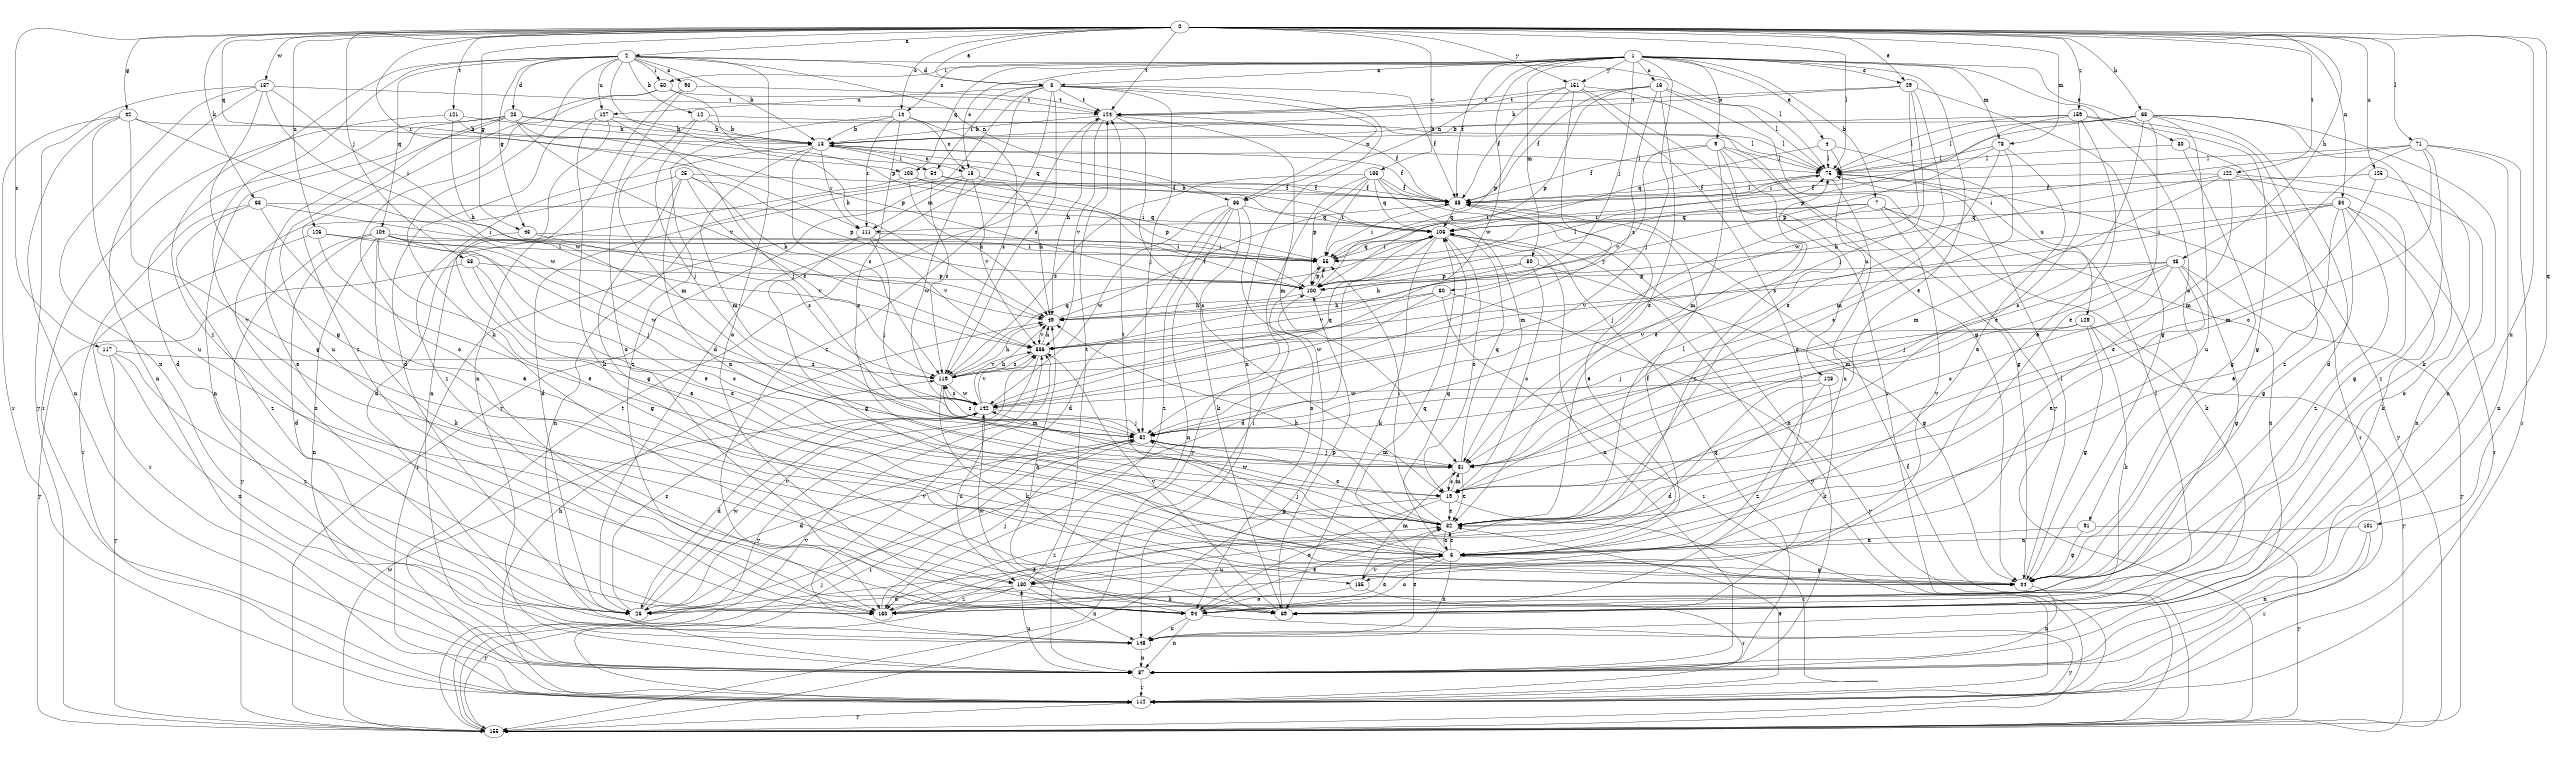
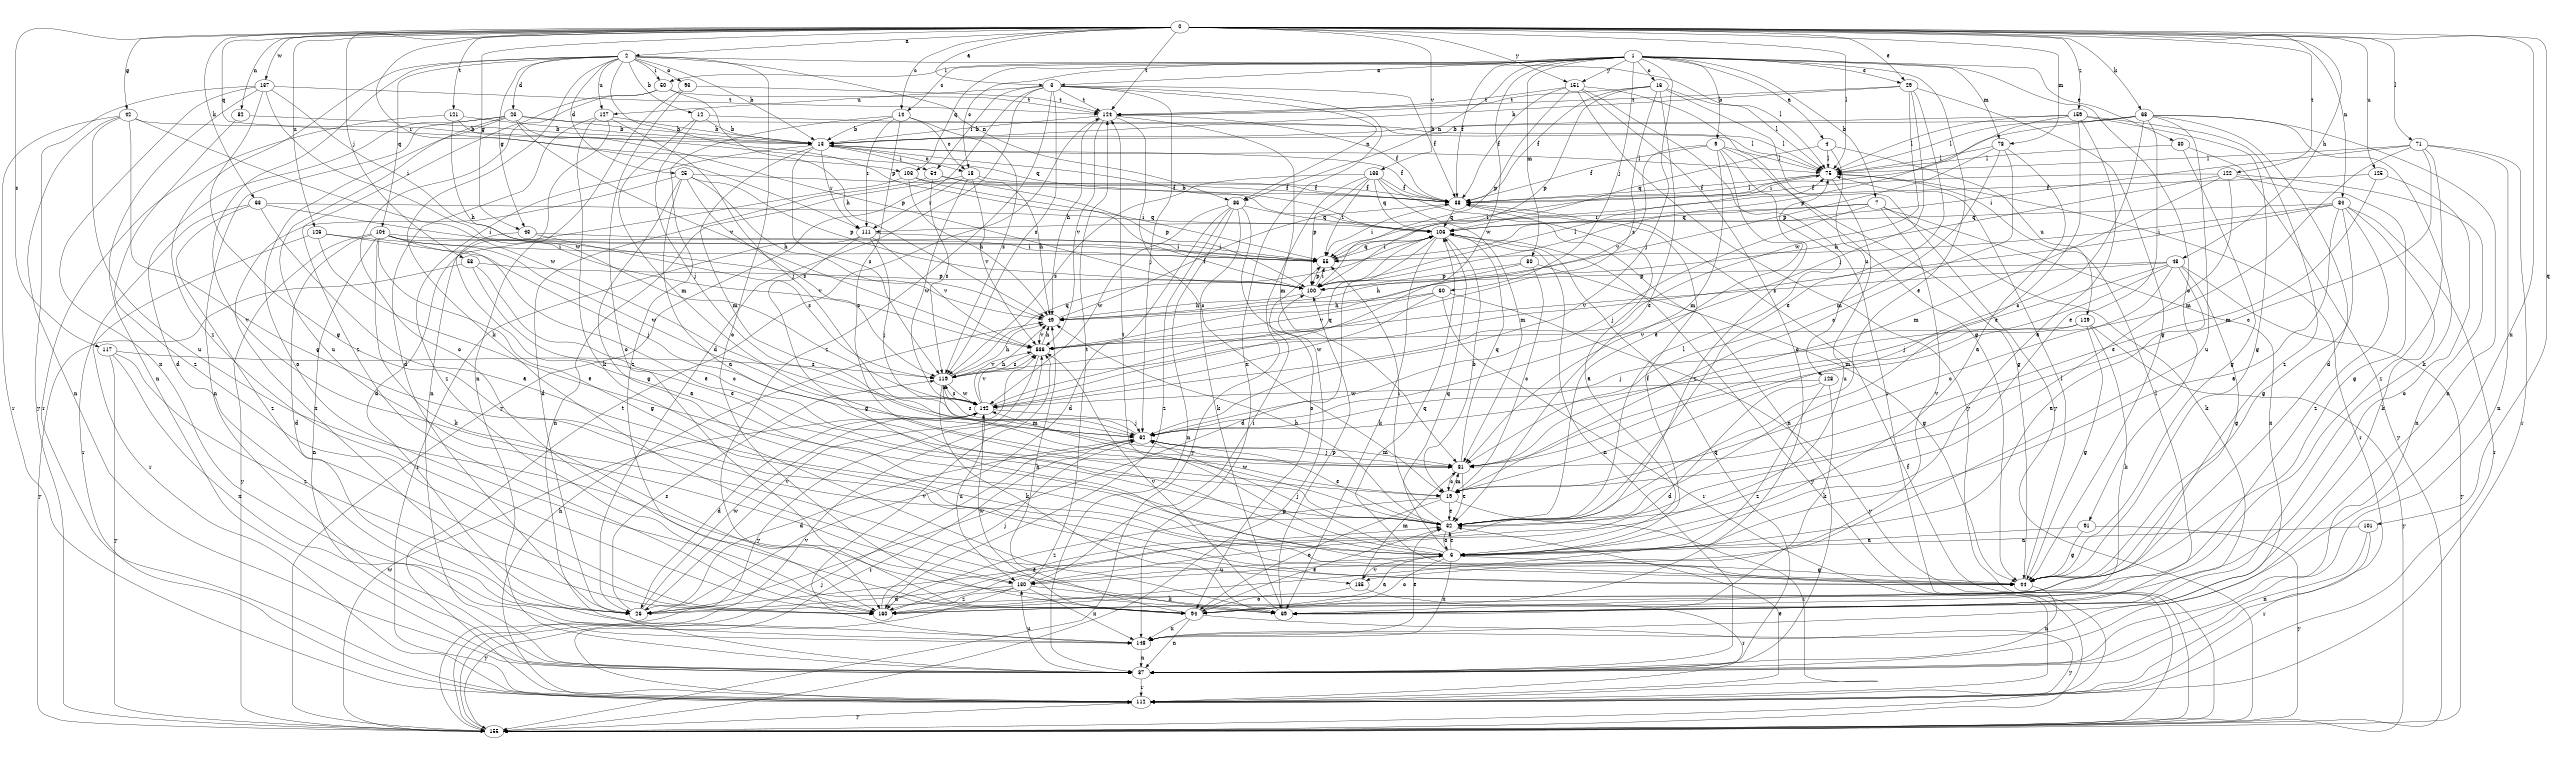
(880, 64) -> (587, 143)
none -> (241, 115)
(930, 203) -> (930, 203)
(1488, 306) -> (2214, 656)
(1474, 365) -> (1474, 365)
